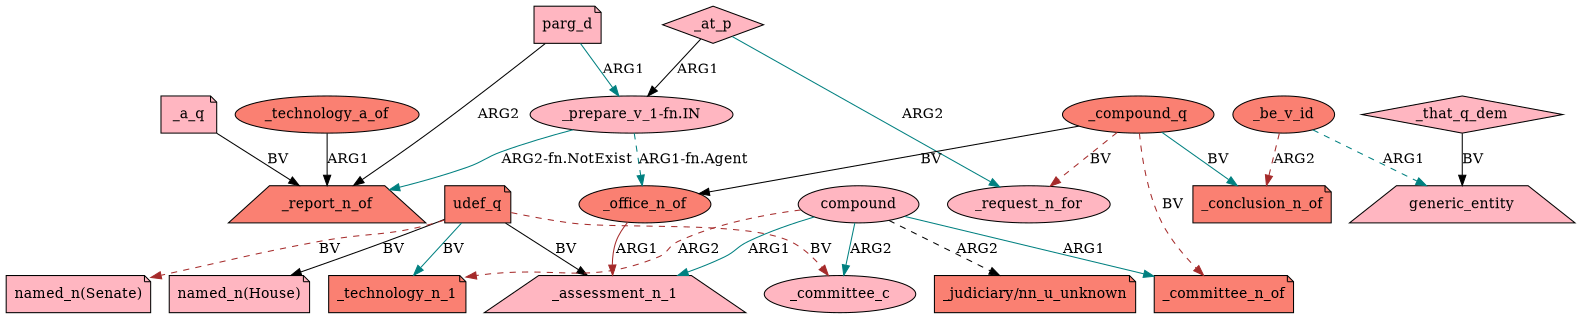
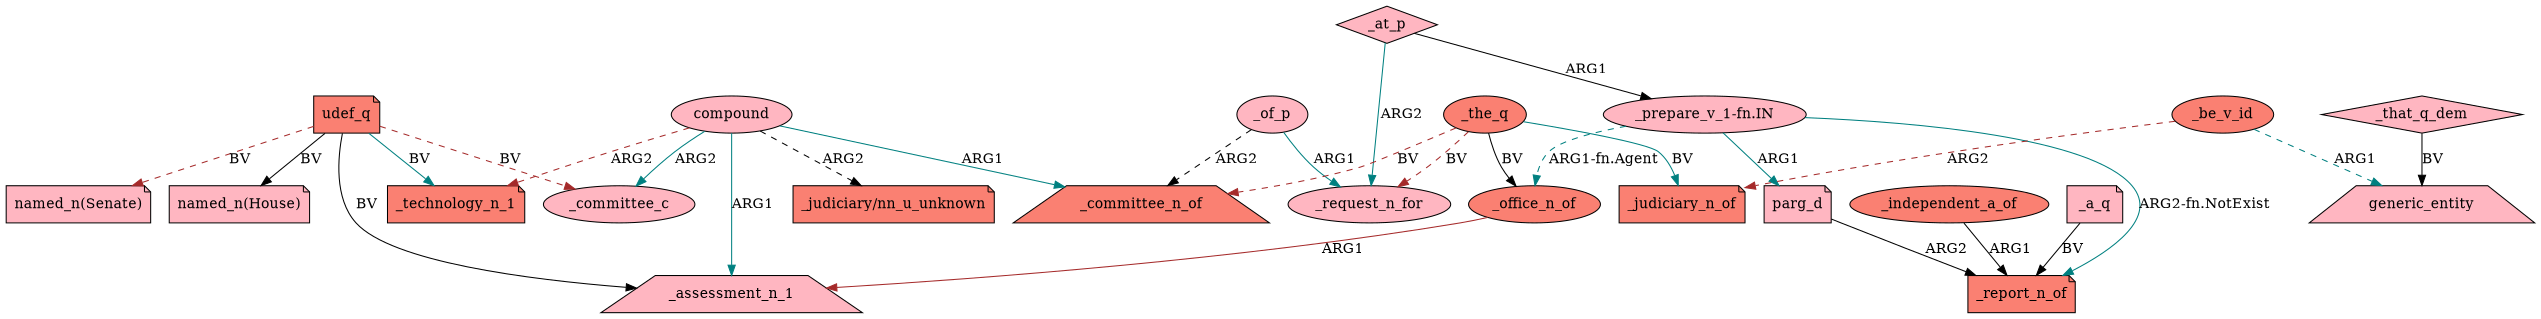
(597, 66) -> (1747, 156)
(327, 115) -> (1949, 204)
(1138, 115) -> (1485, 115)
none -> (1272, 115)
(327, 204) -> (2022, 294)
(1262, 204) -> (1682, 204)
(1224, 294) -> (1141, 204)
